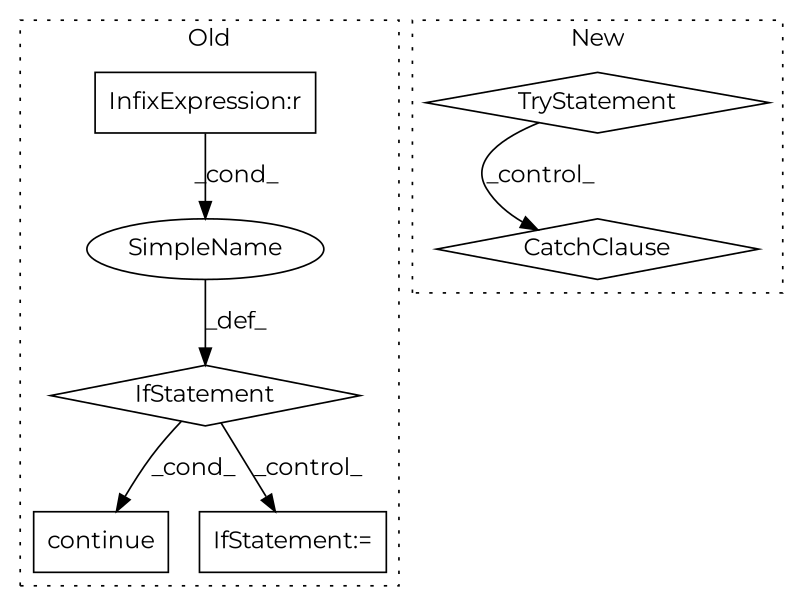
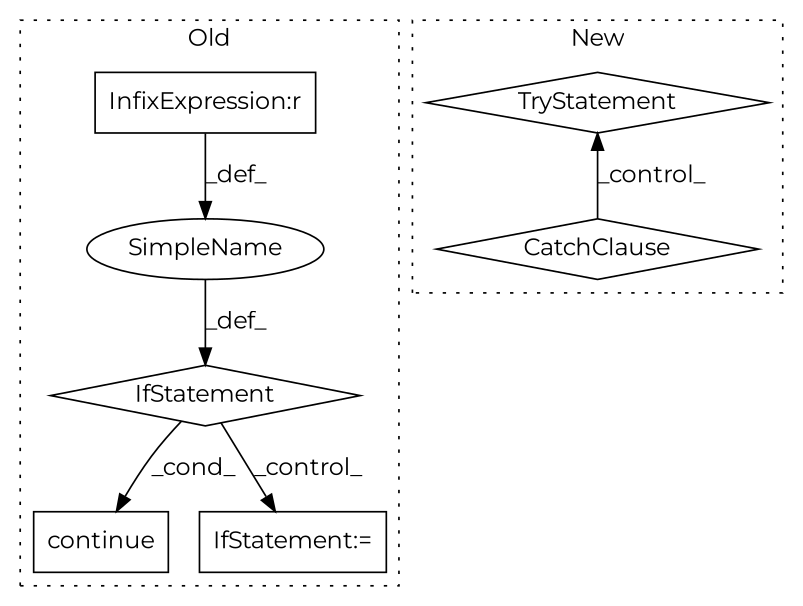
(483, 166) -> (598, 184)
(237, 176) -> (237, 176)
